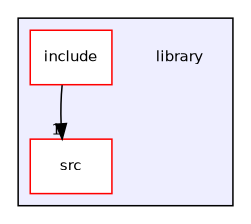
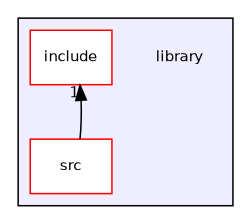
(61, 104) -> (81, 120)
